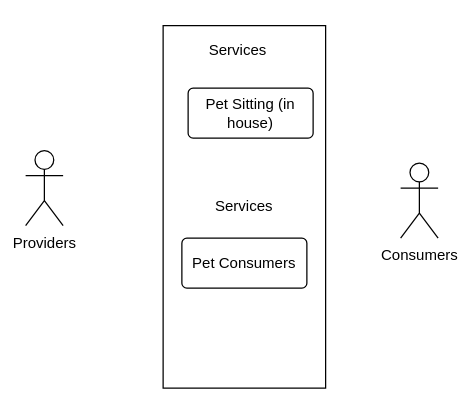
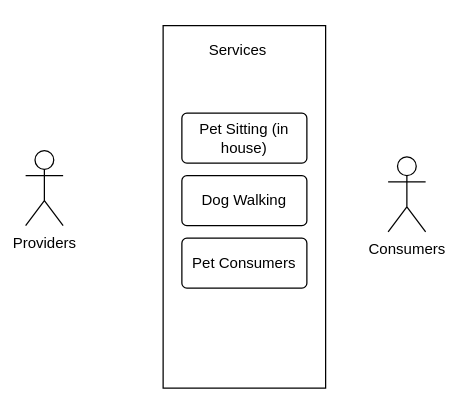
(251, 113) -> (244, 138)
none -> (244, 201)
(419, 201) -> (407, 194)
